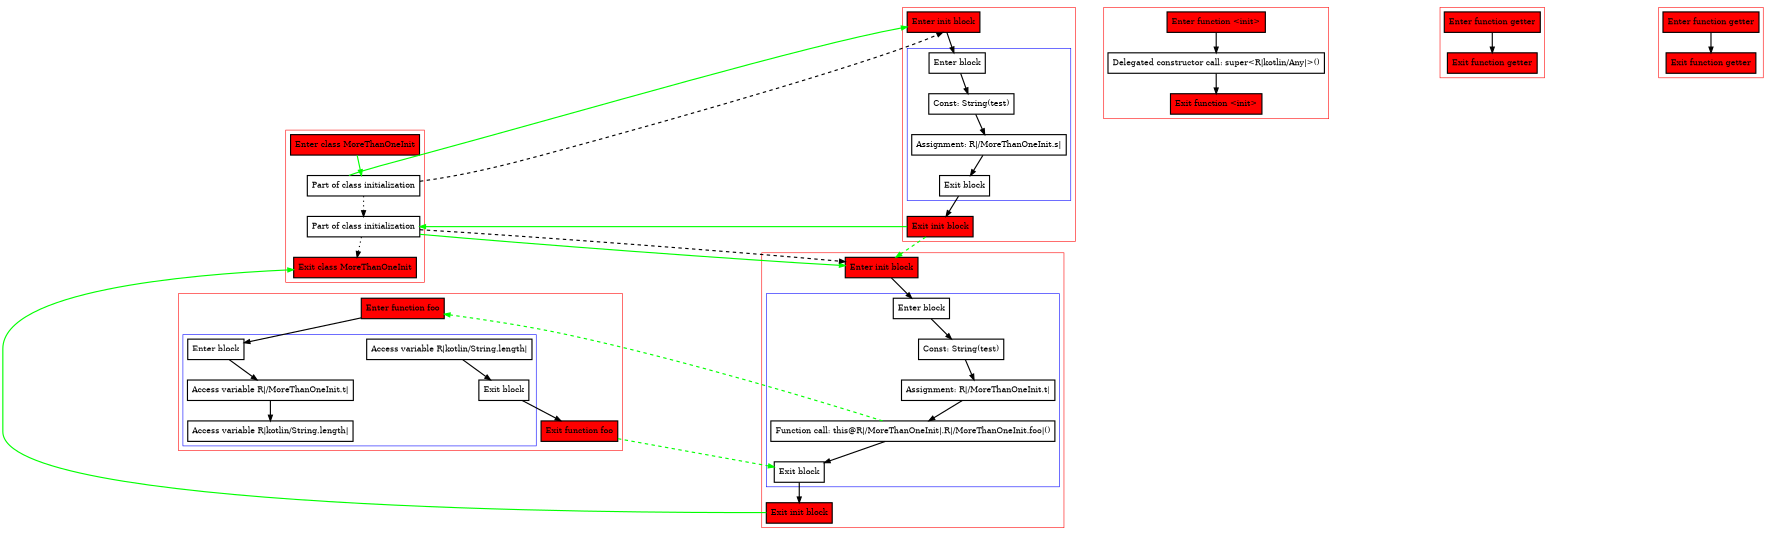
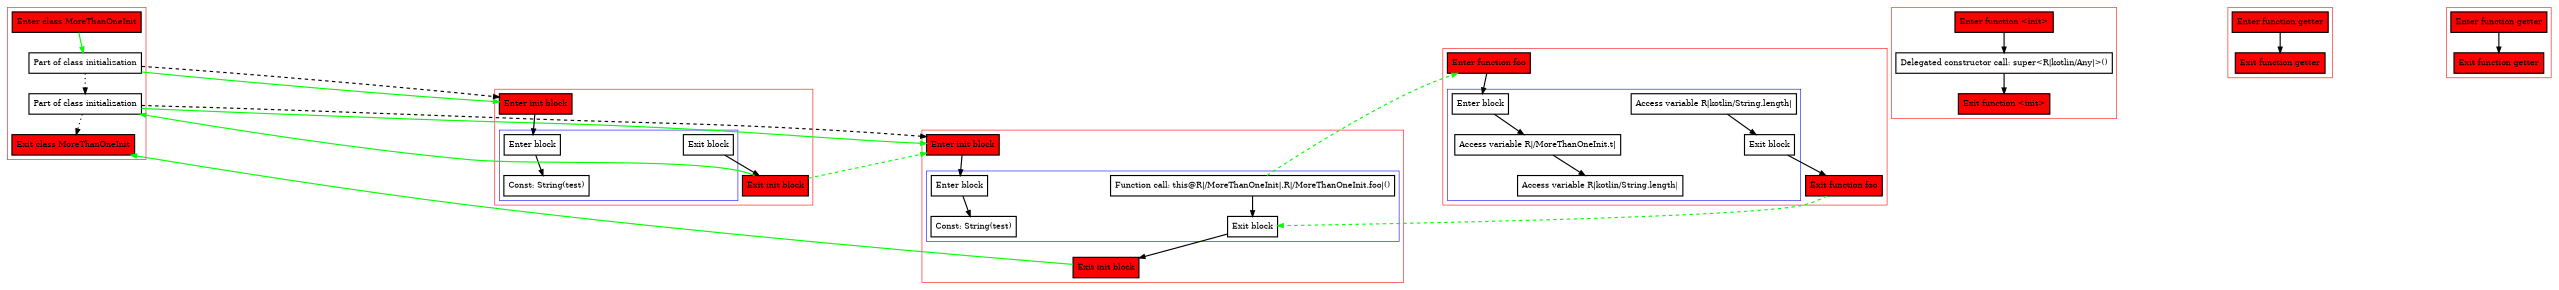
(989, 145) -> none
(978, 390) -> none
